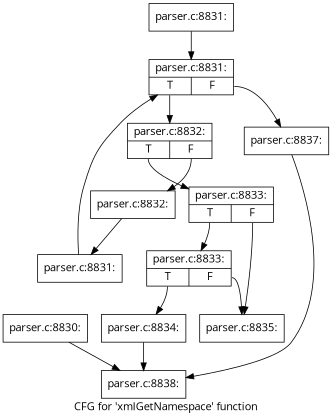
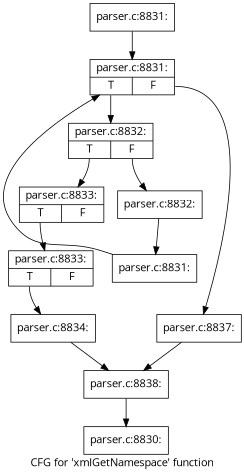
(242, 328) -> none
(91, 354) -> (126, 409)
